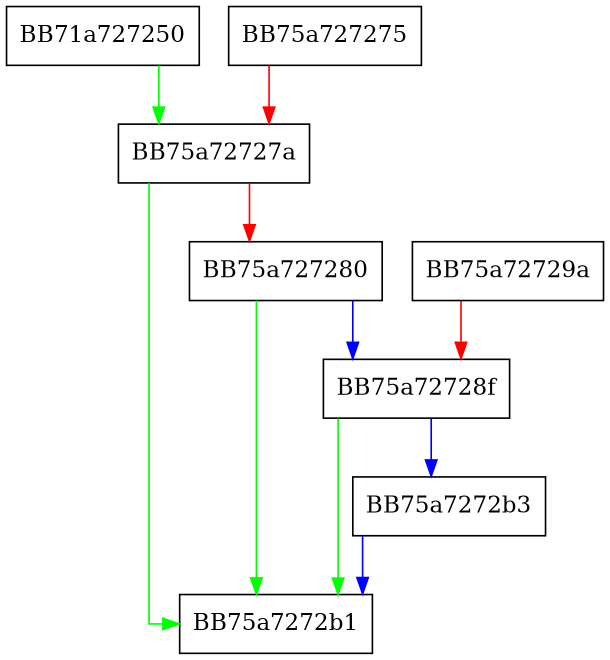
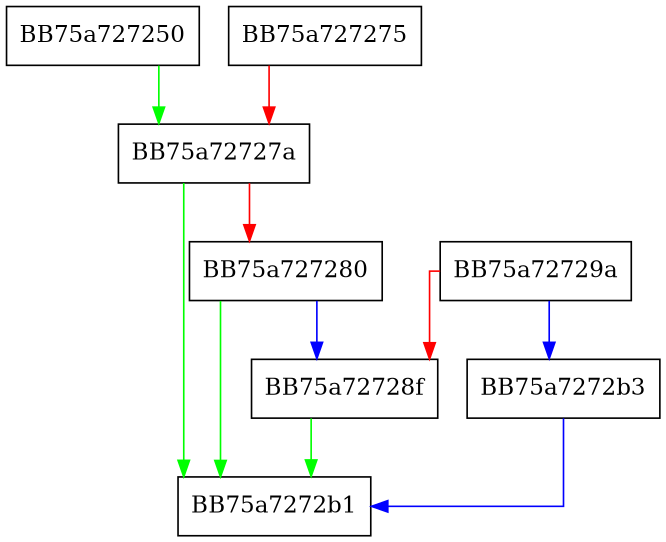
(103, 36) -> (103, 36)
(431, 439) -> (549, 322)
